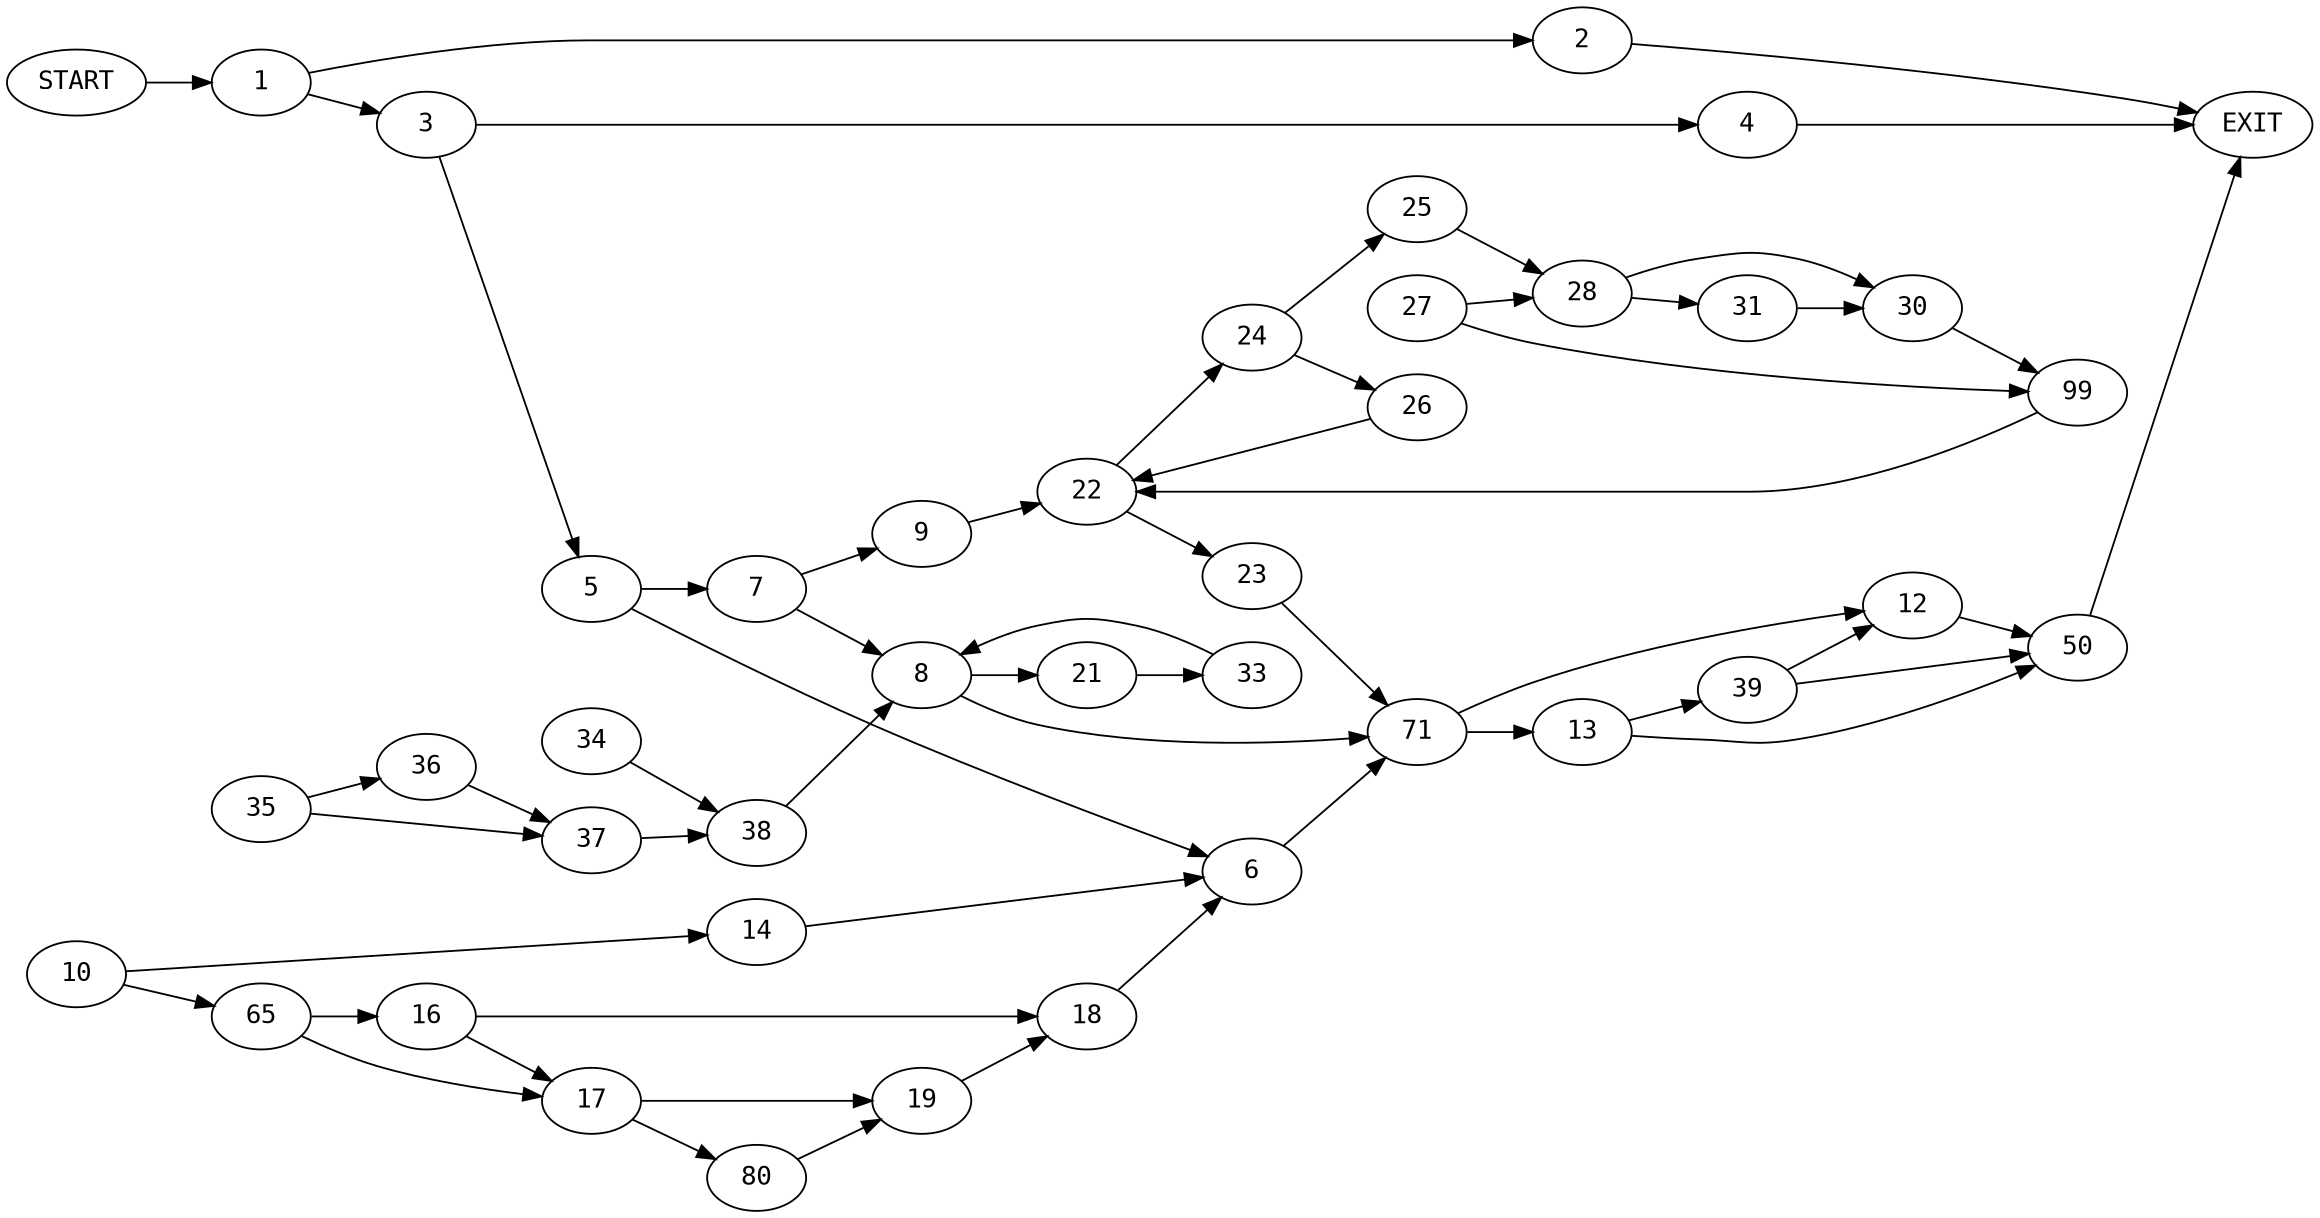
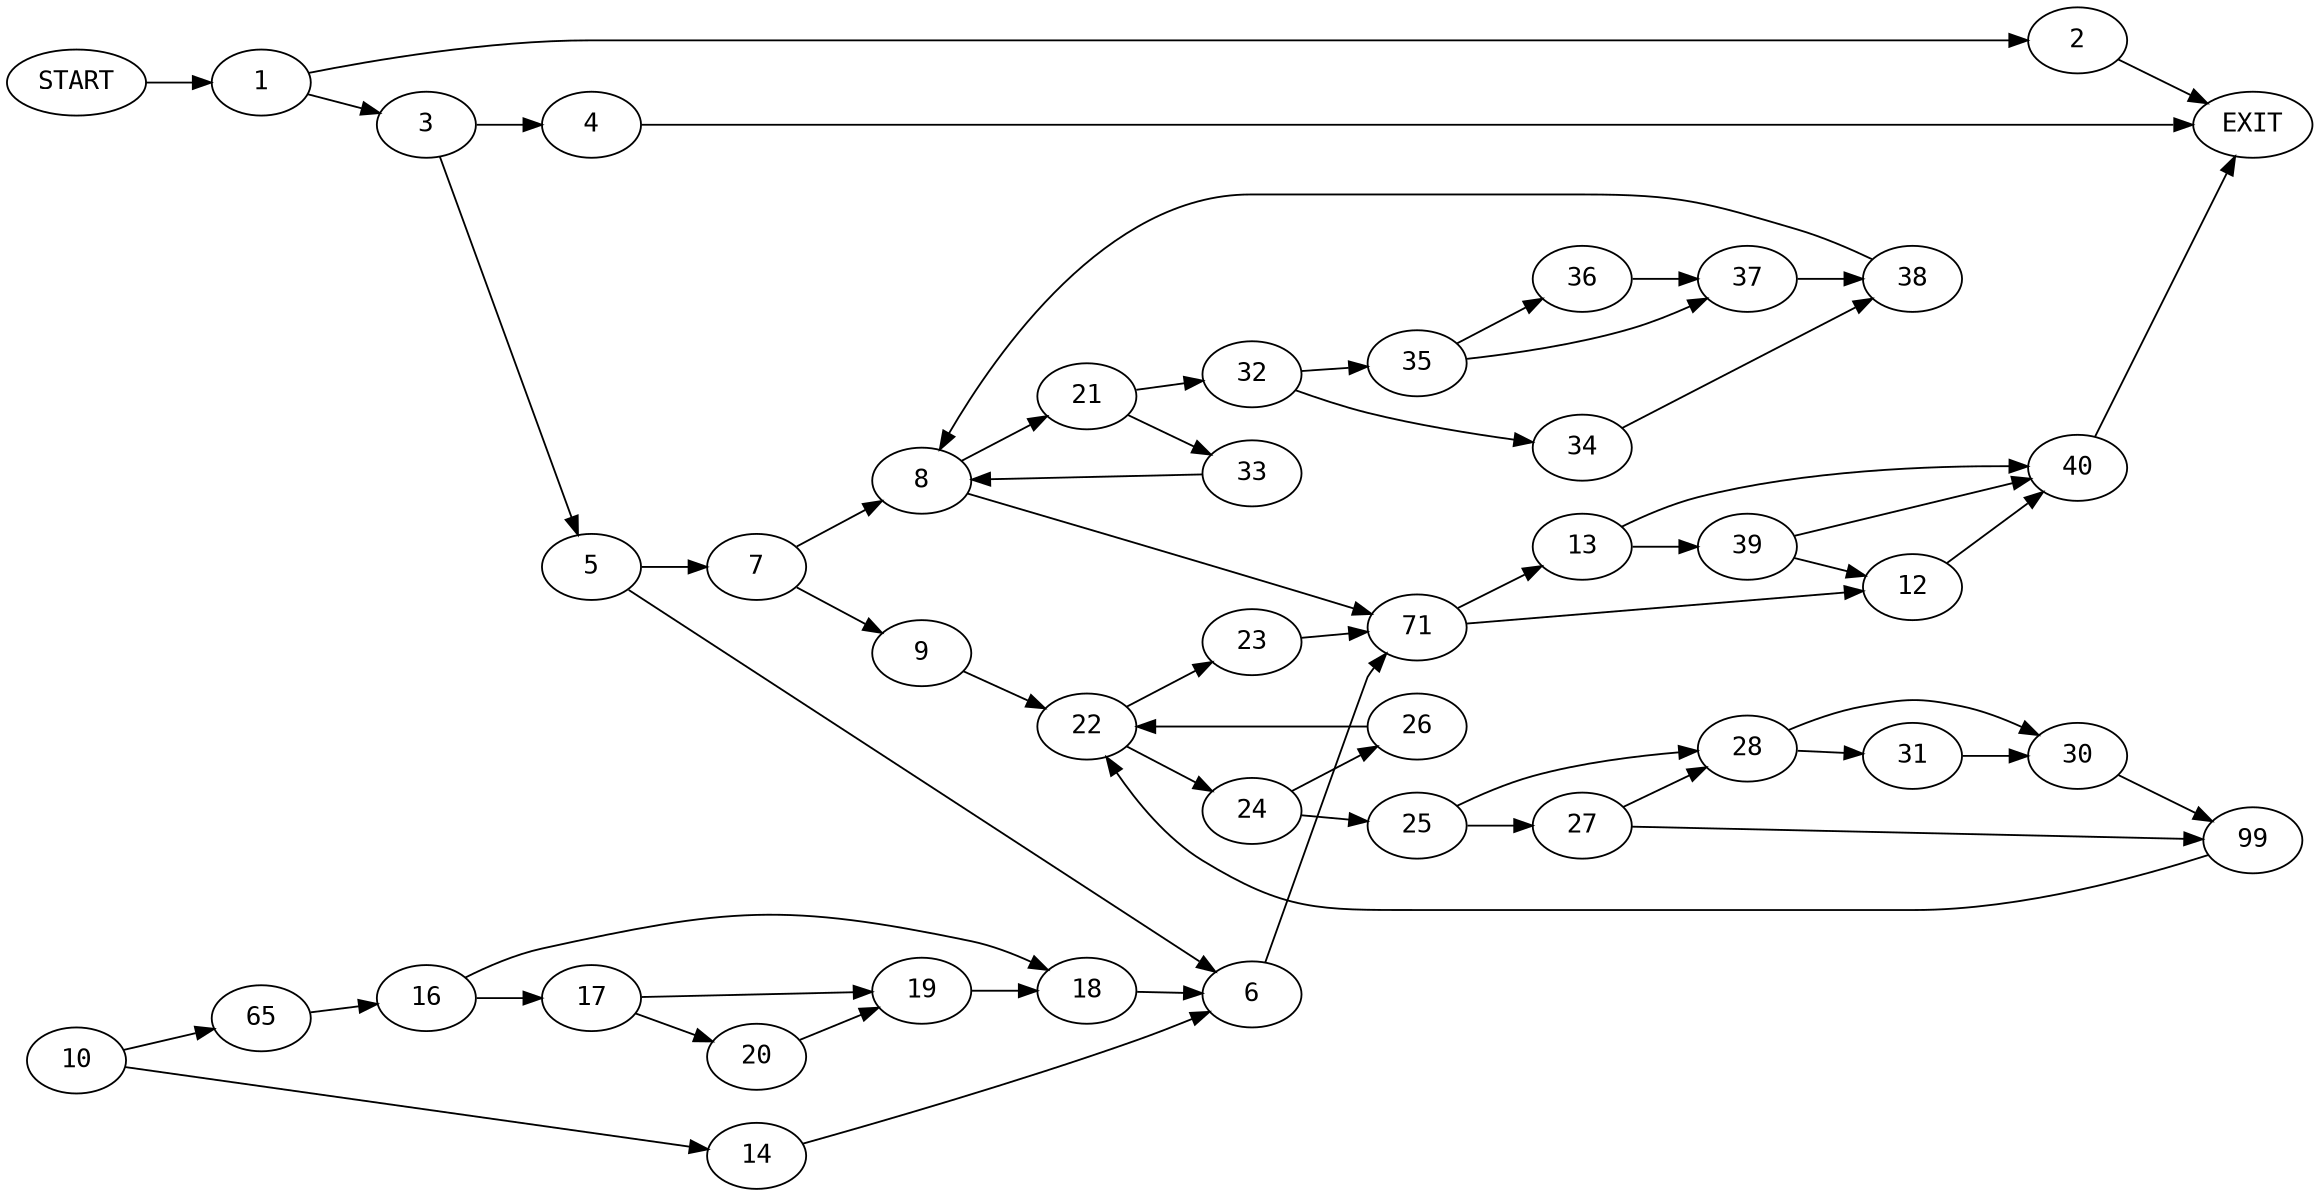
none -> (1252, 374)
(2078, 648) -> (2078, 468)
none -> (1491, 826)
(410, 1075) -> none
(757, 1178) -> (757, 1057)
